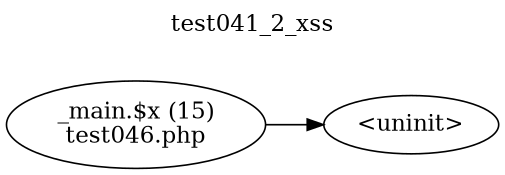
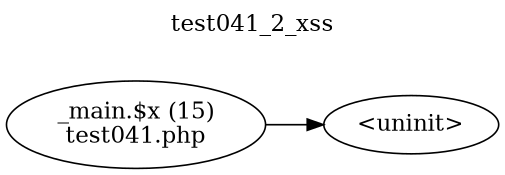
(136, 125) -> (136, 125)
